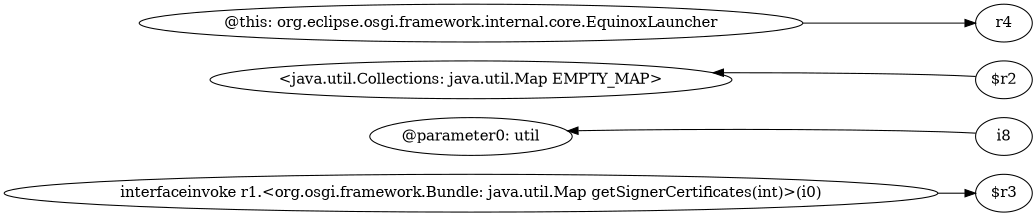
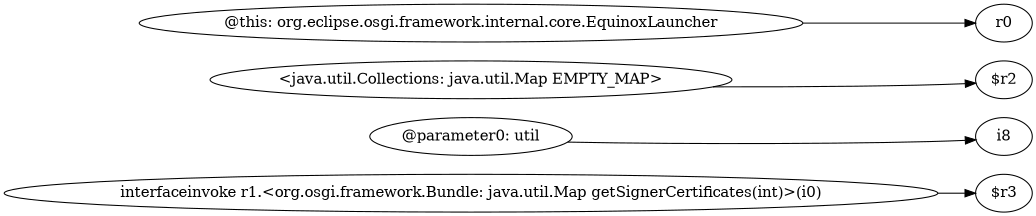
(1004, 23) -> (1004, 23)
(850, 73) -> (839, 86)
(777, 130) -> (766, 144)
